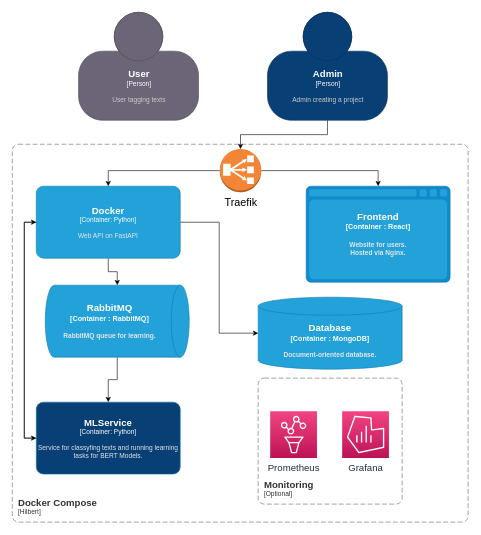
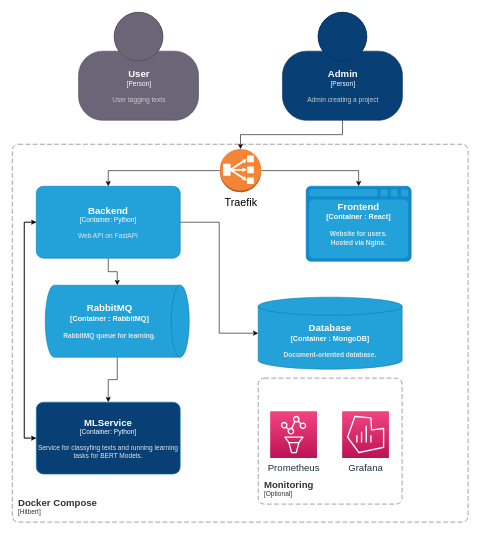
(328, 66) -> (343, 66)
(108, 222) -> (108, 222)
(378, 234) -> (359, 224)
